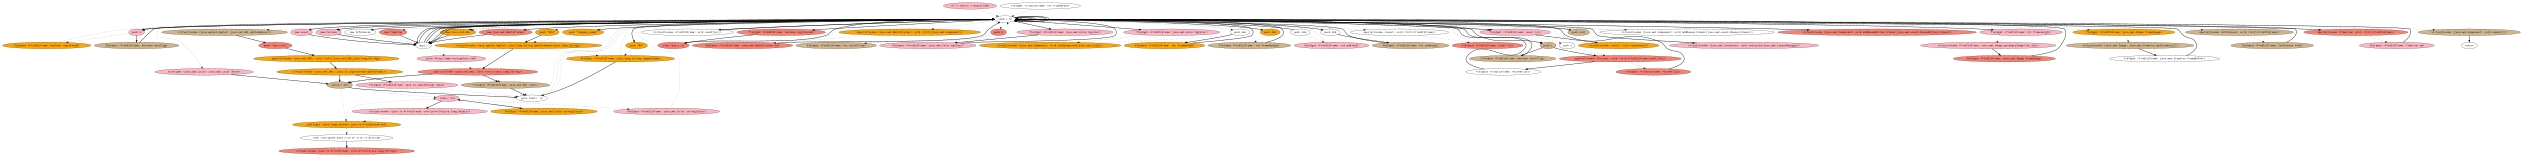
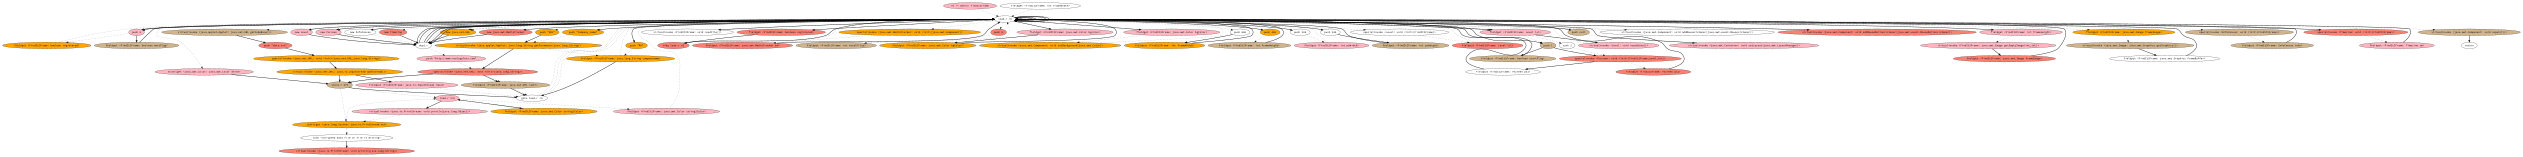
(1156, 22) -> (1153, 22)
(856, 24) -> (856, 24)
(928, 45) -> (928, 45)
(1619, 45) -> (1619, 45)
